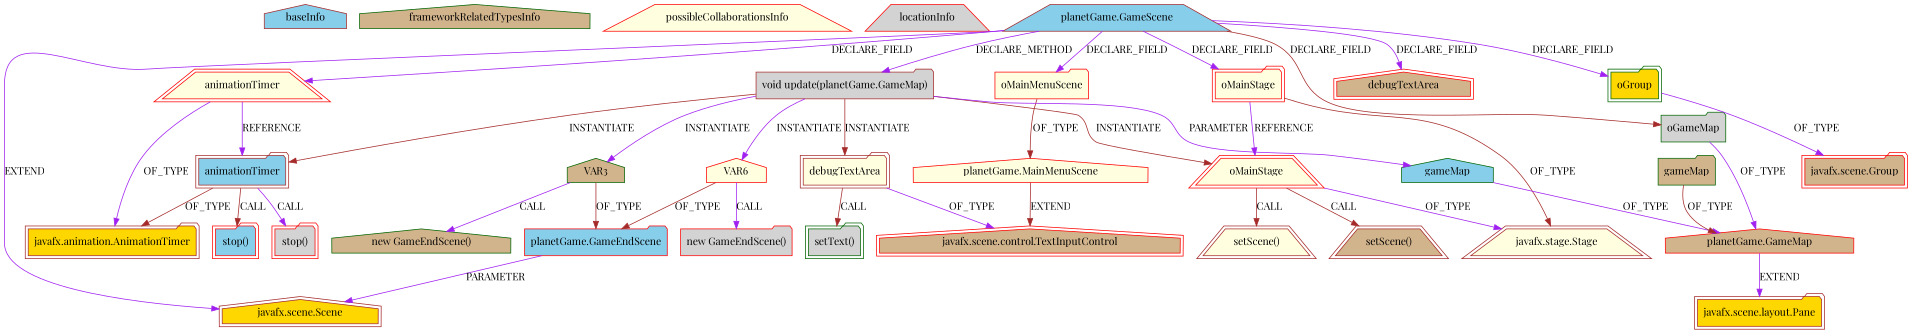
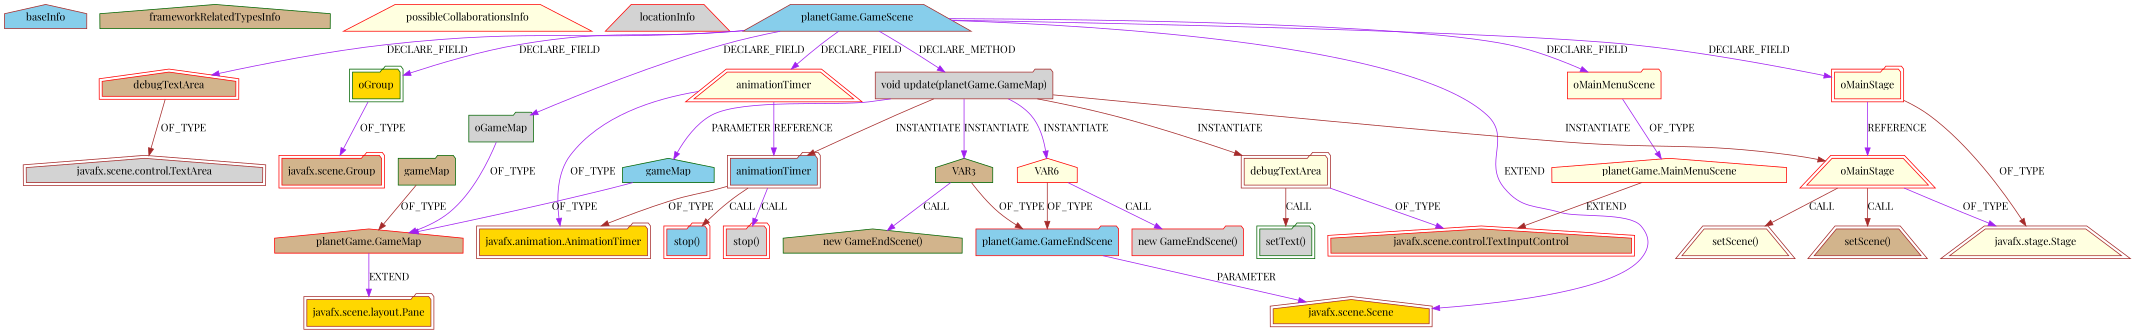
(1425, 115) -> (657, 66)
(1032, 125) -> (1640, 126)
none -> (144, 172)
